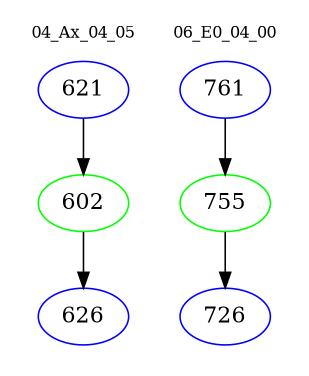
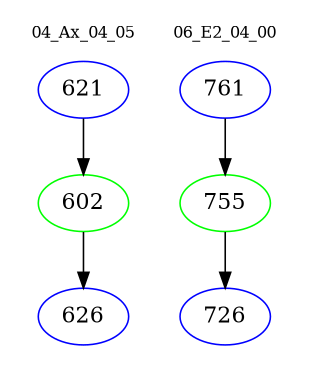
(225, 34) -> (225, 34)
